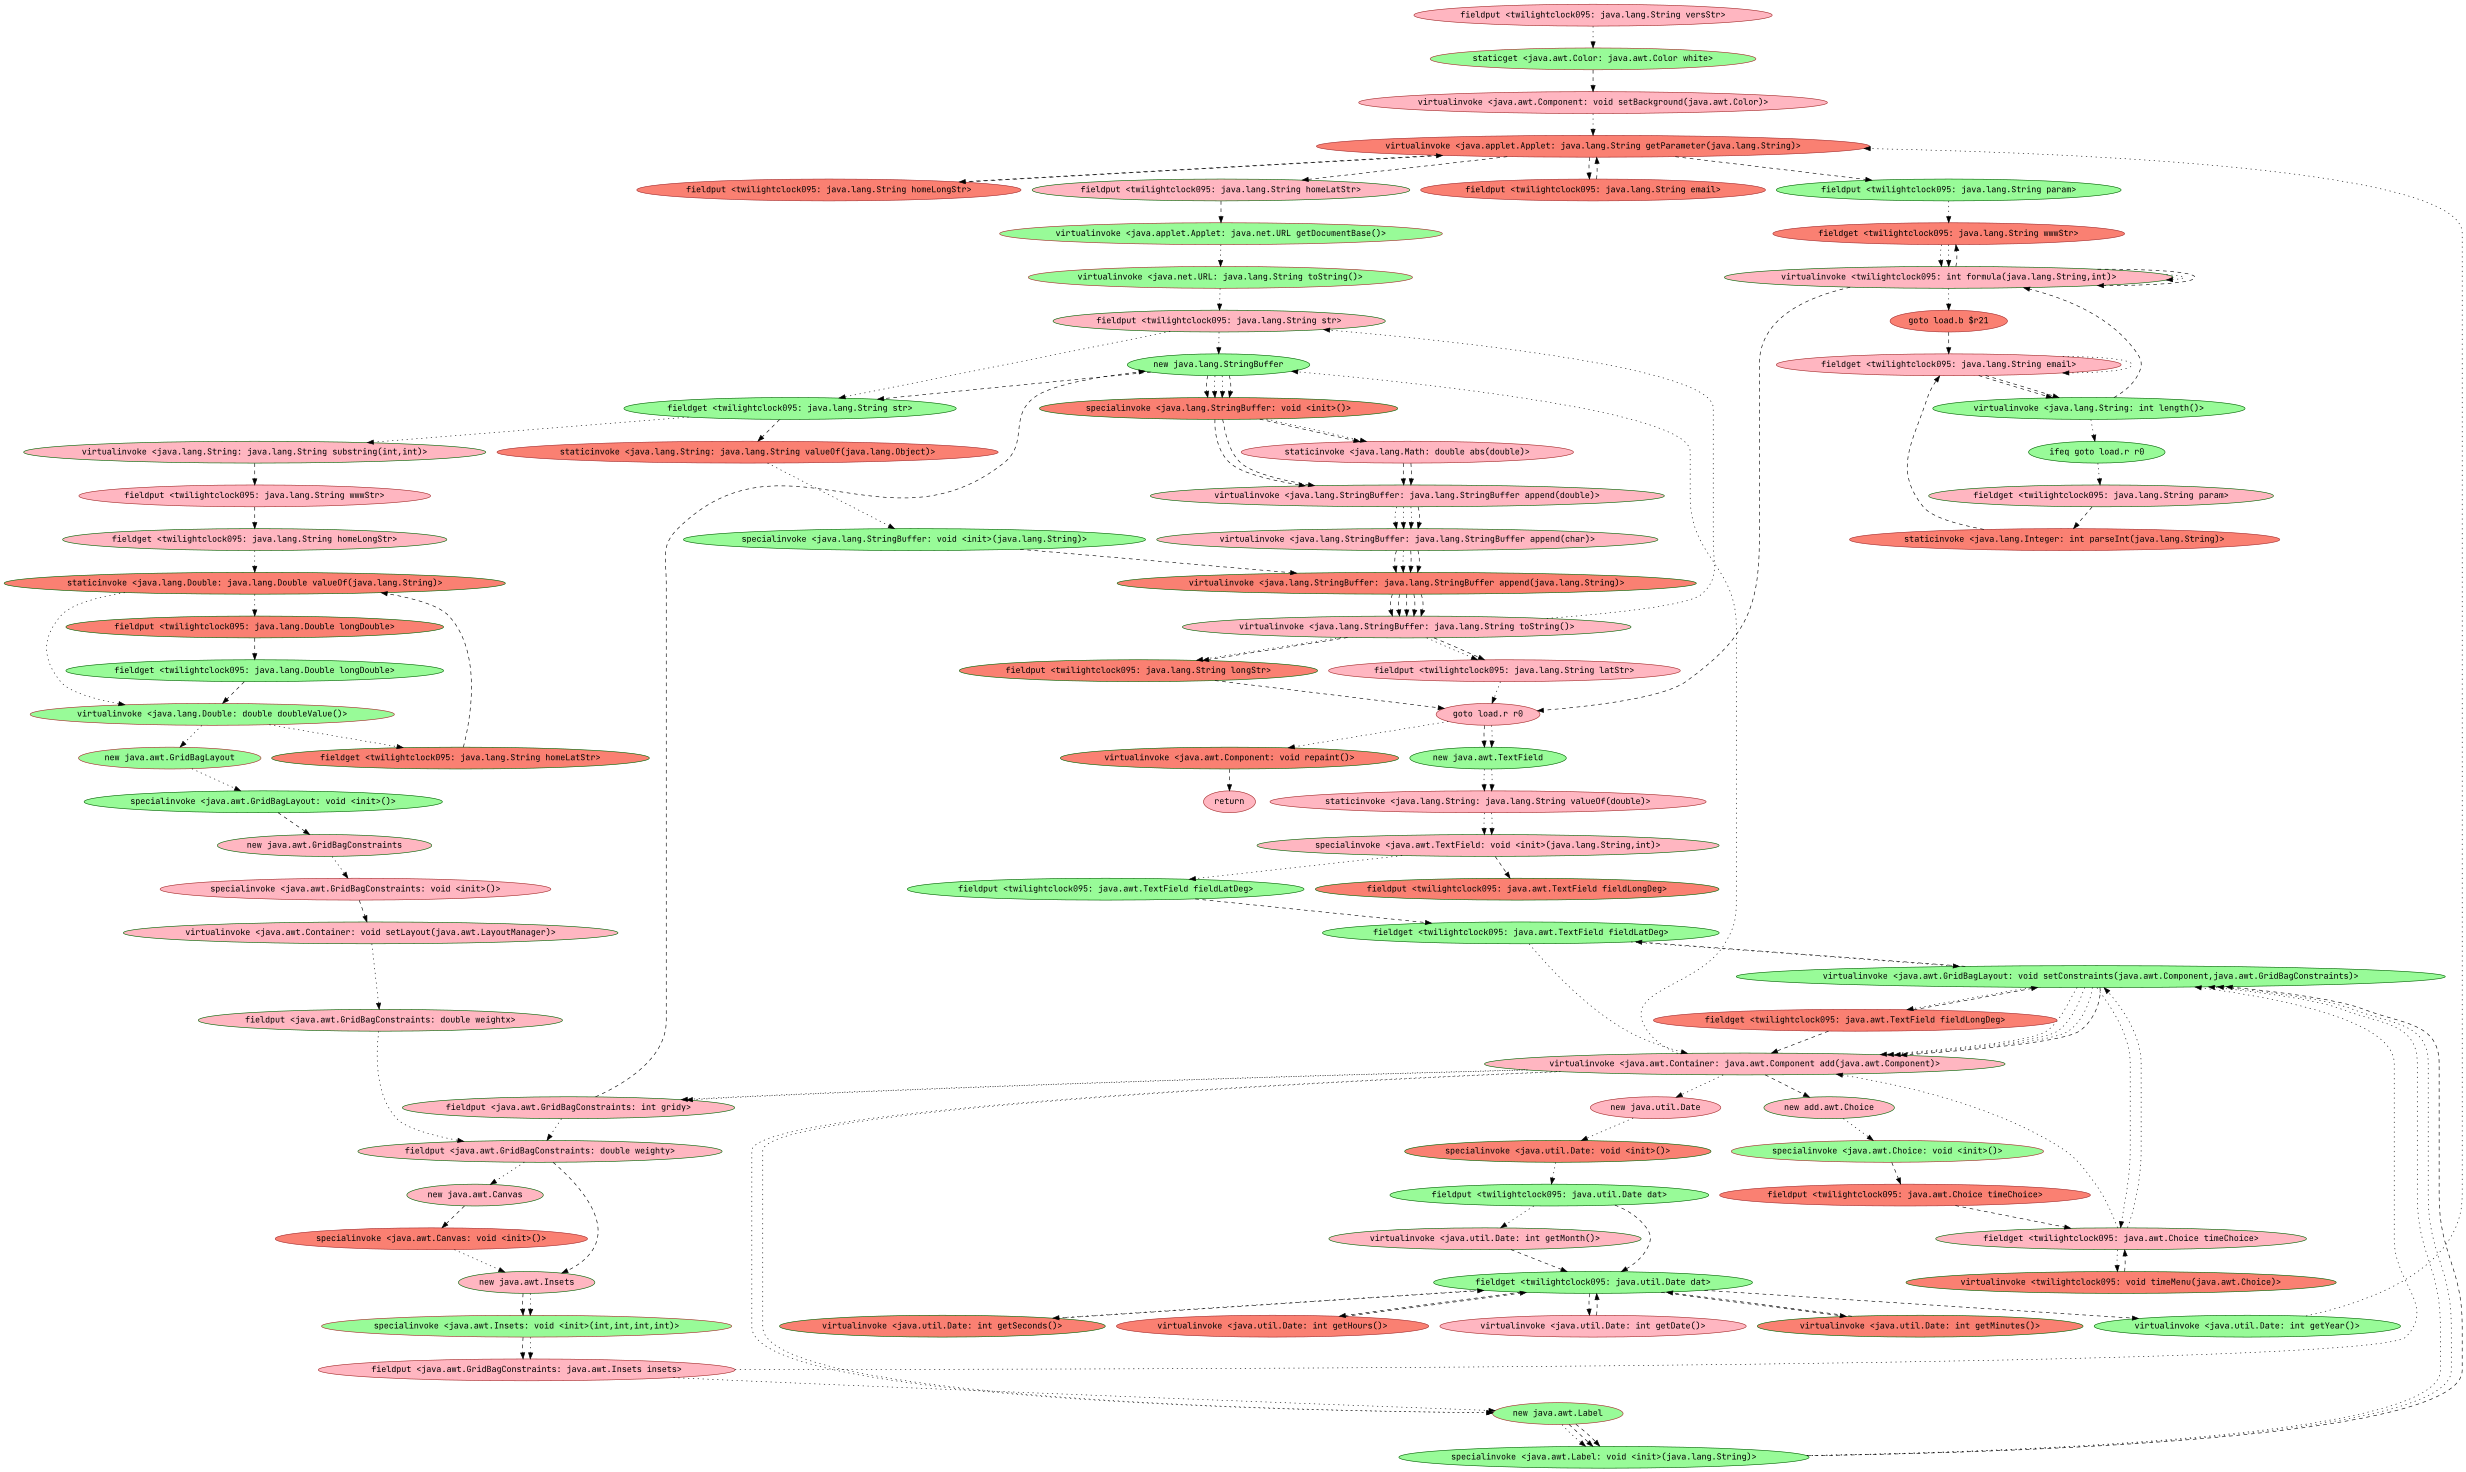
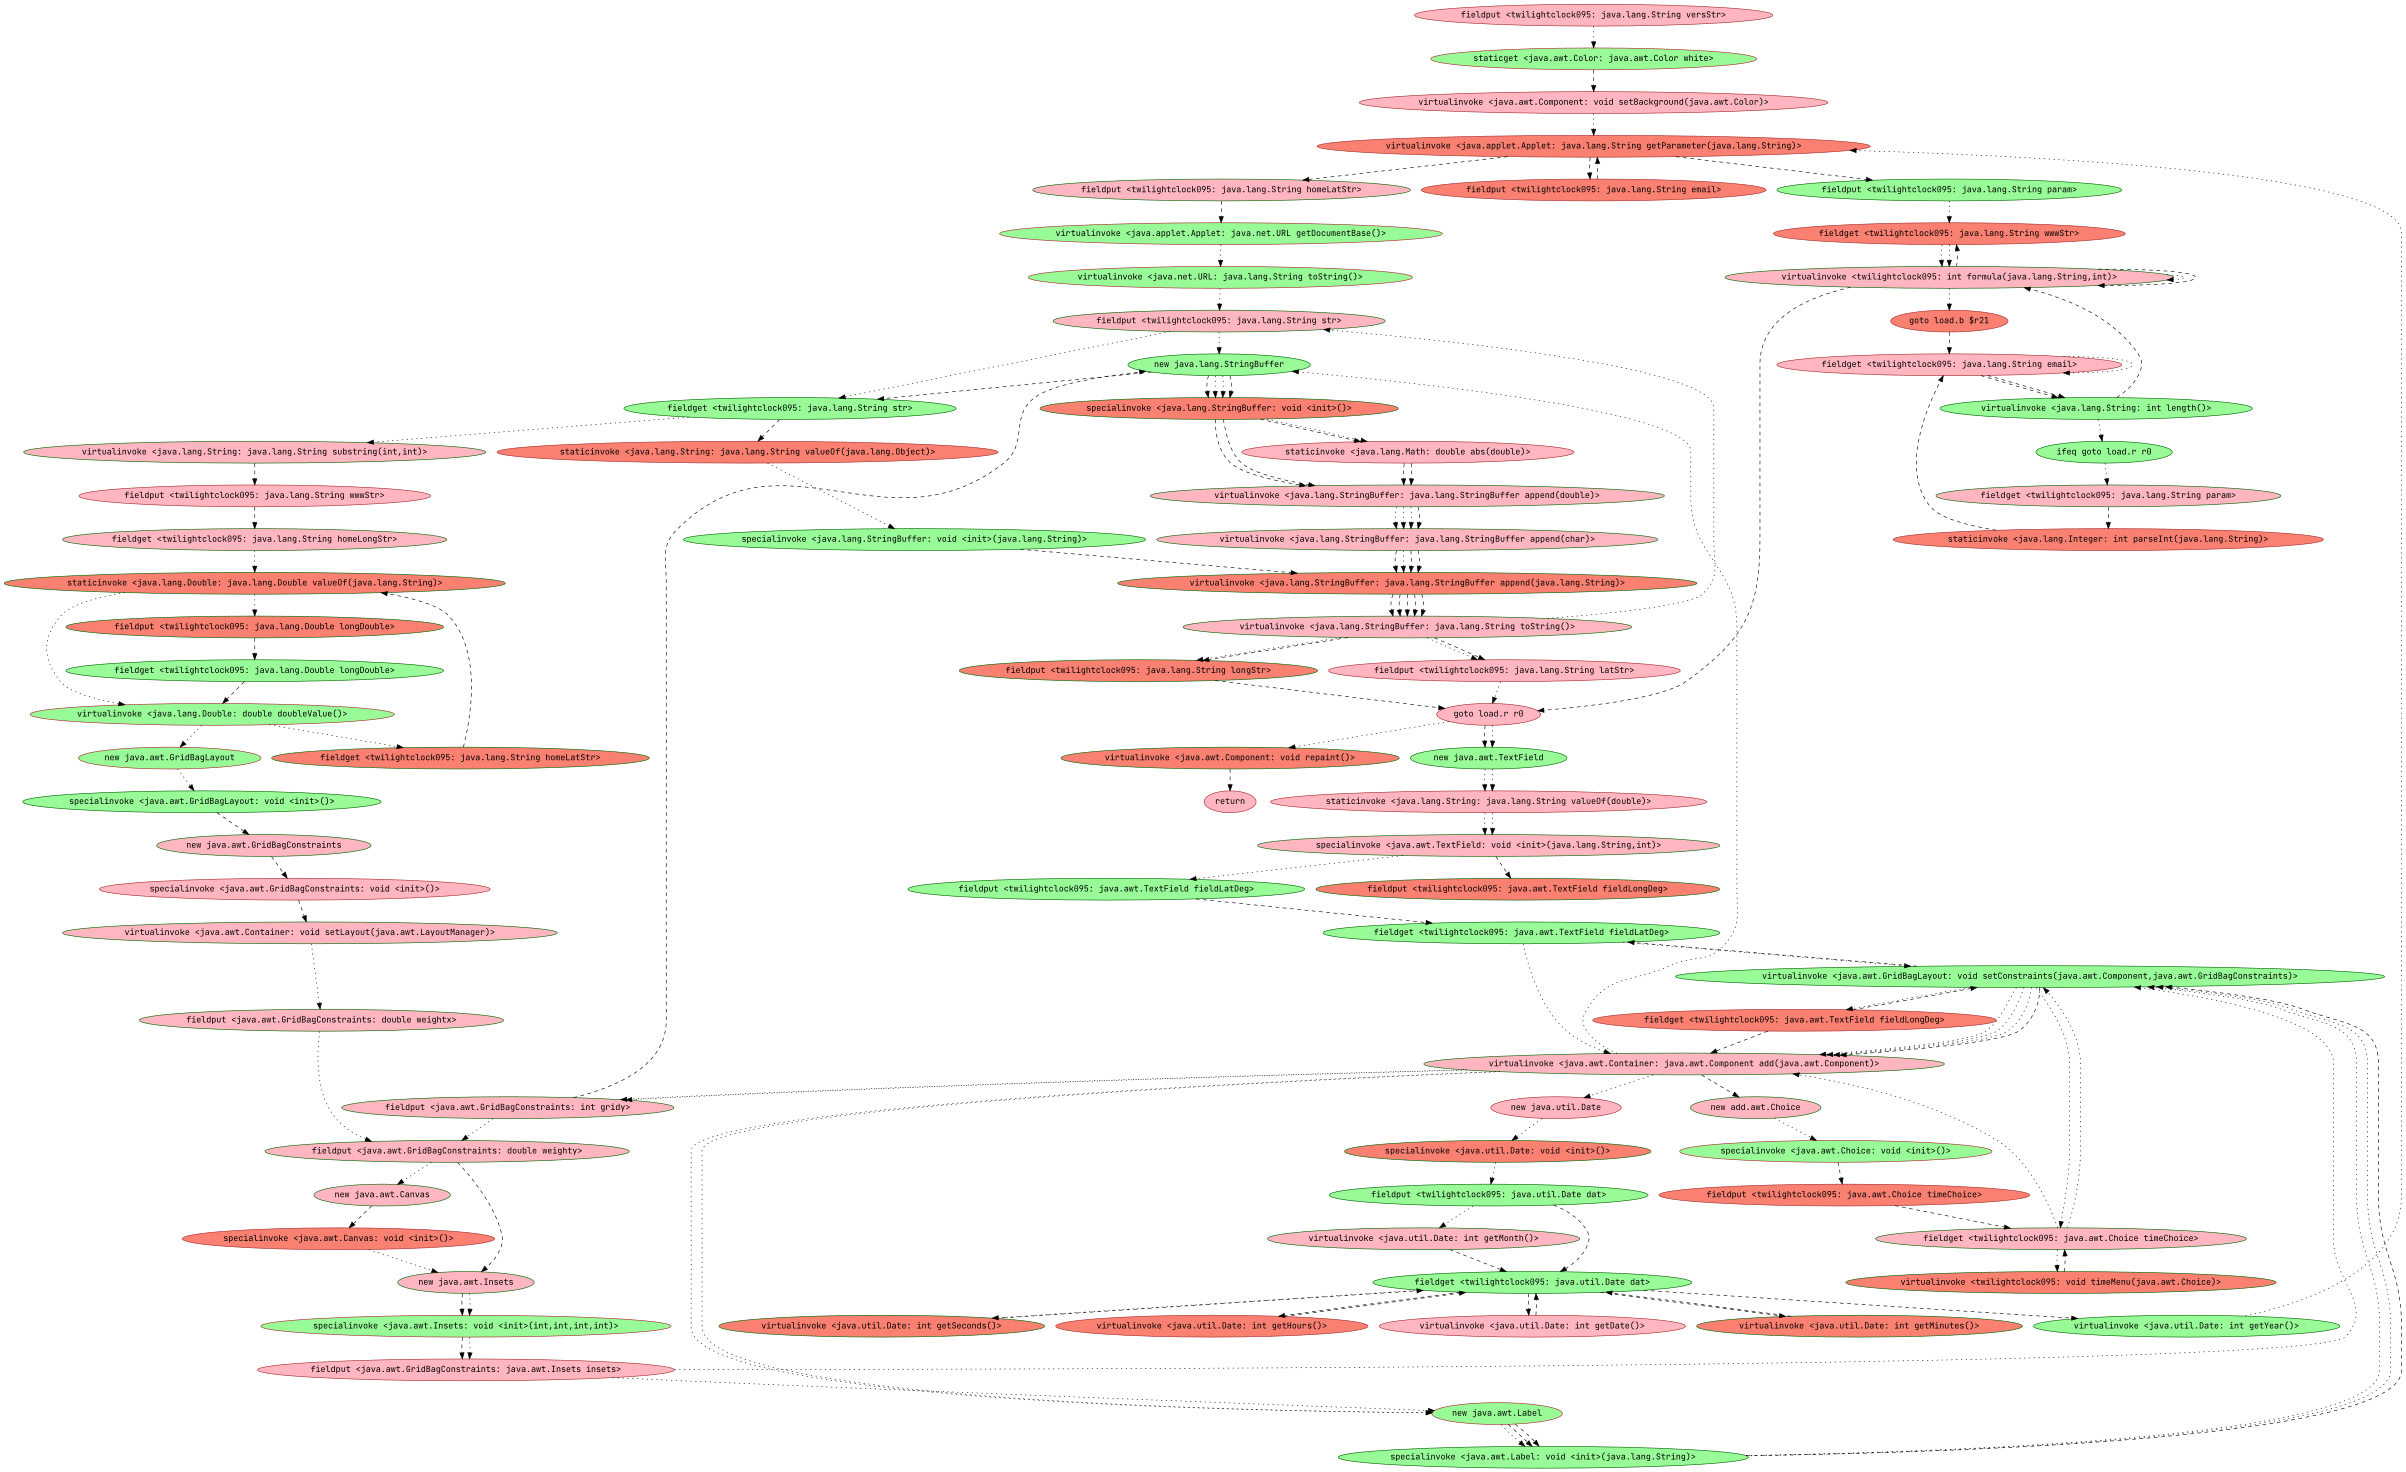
(829, 190) -> none
(338, 865) -> (278, 865)
